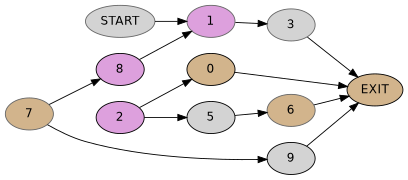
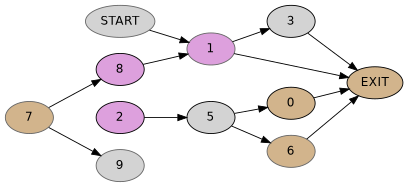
(291, 25) -> (291, 21)
(162, 96) -> (247, 111)
(329, 128) -> (287, 65)
(291, 158) -> (120, 166)
